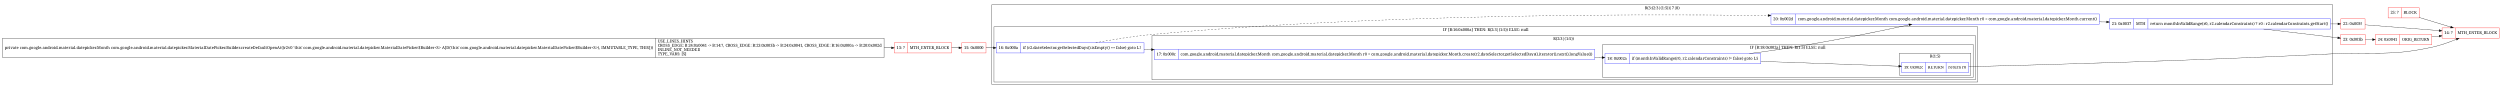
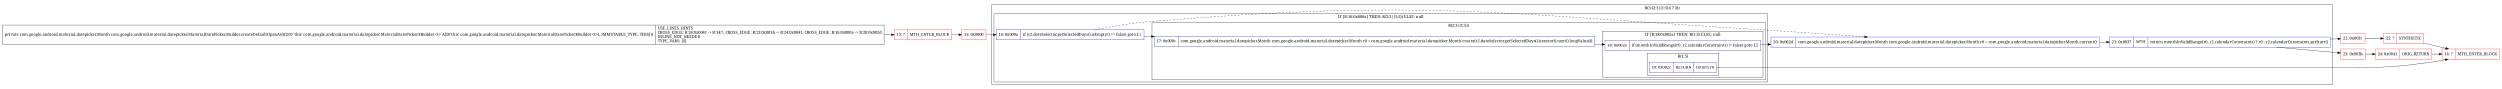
(2410, 13) -> (2410, 38)
(2402, 28) -> (2373, 38)
(1830, 64) -> none
